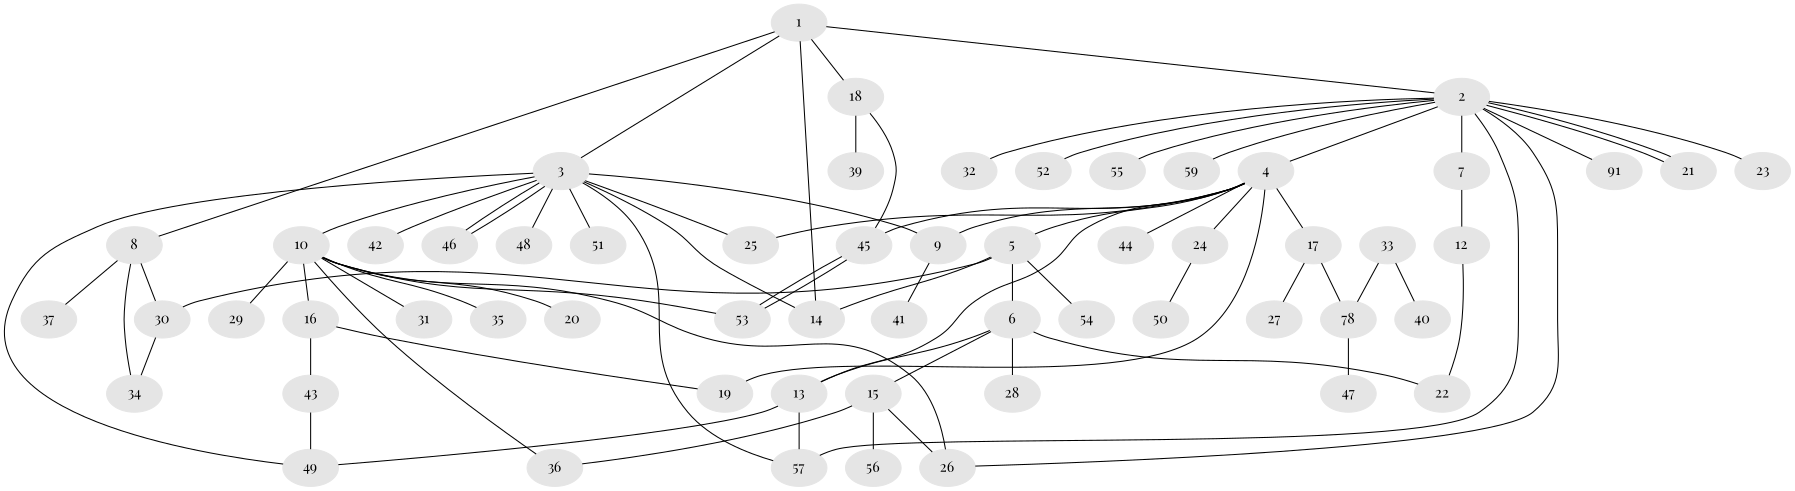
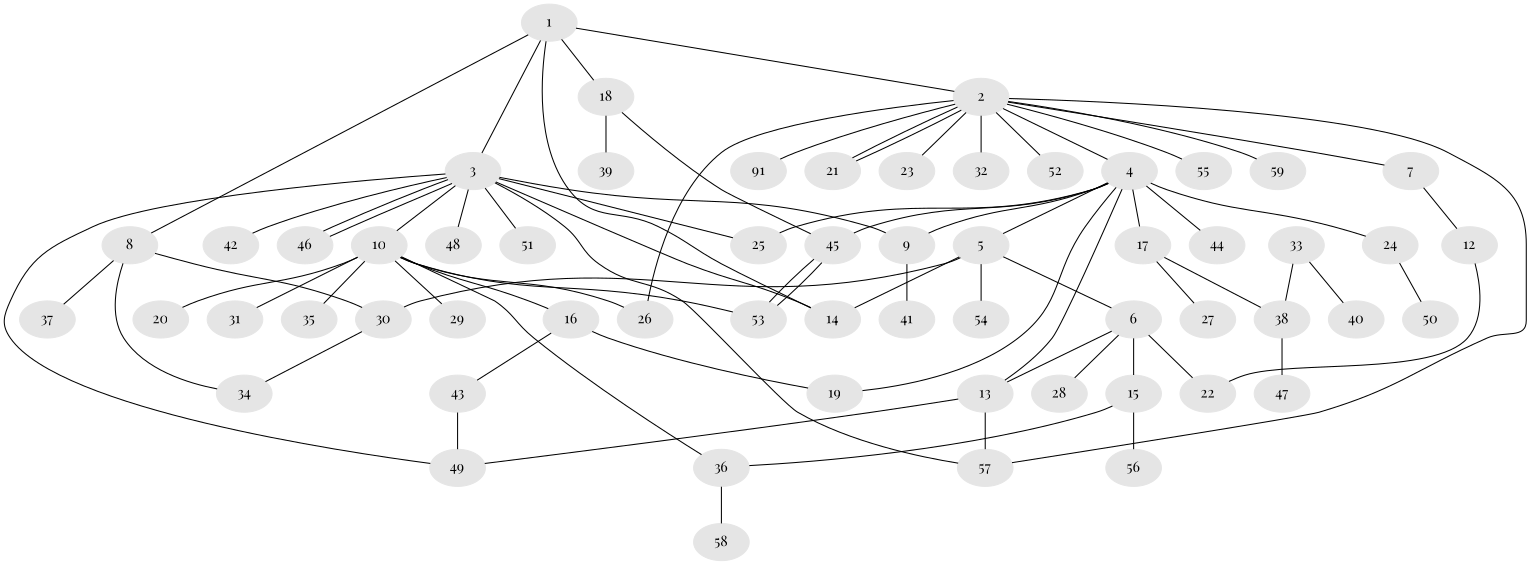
(1348, 319) -> (1282, 319)
(910, 431) -> none
none -> (721, 542)
